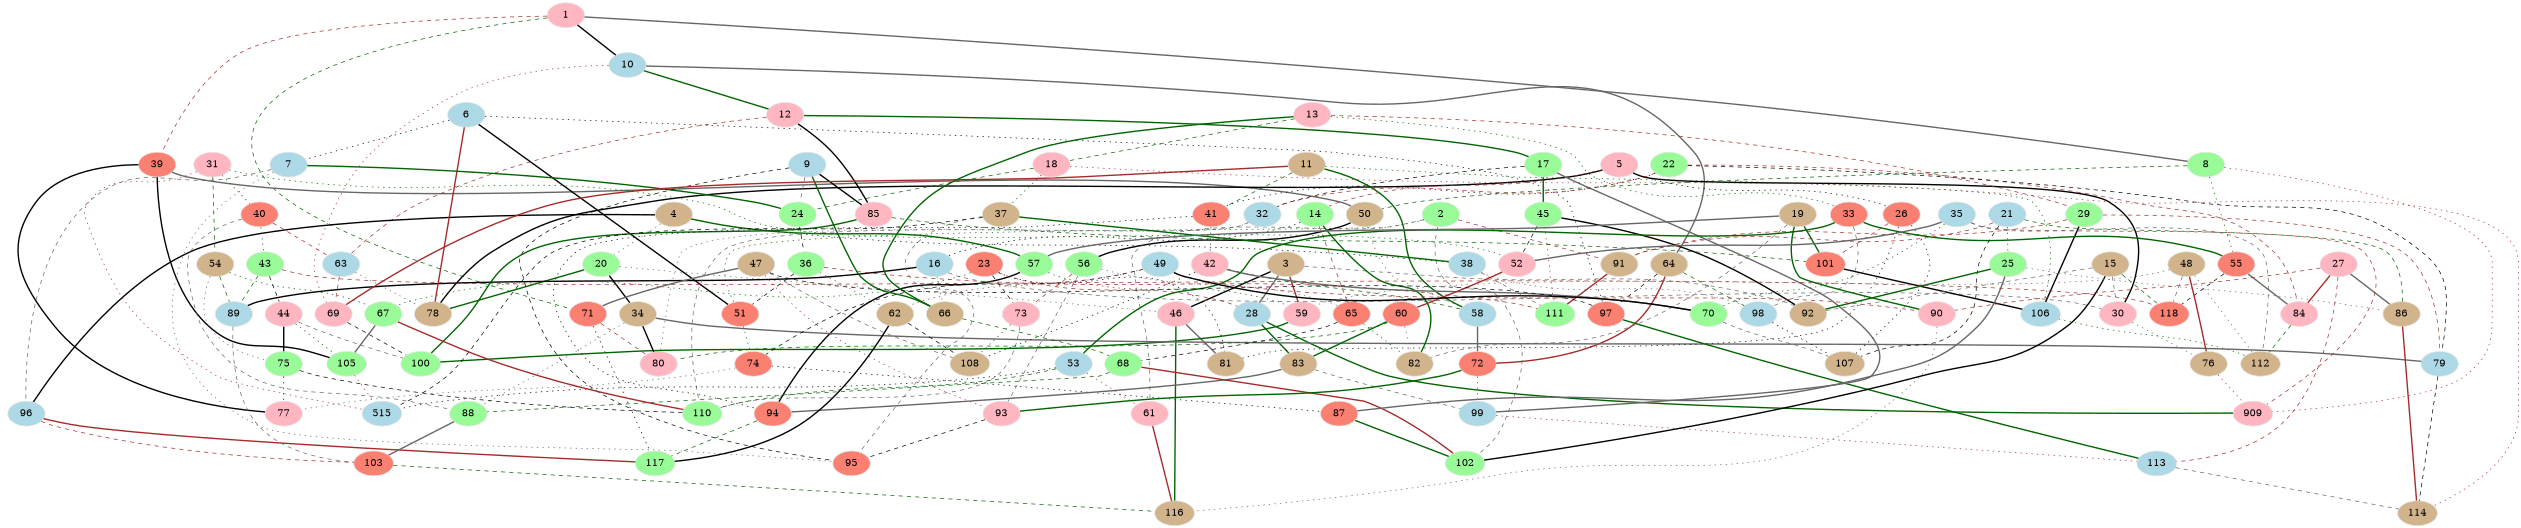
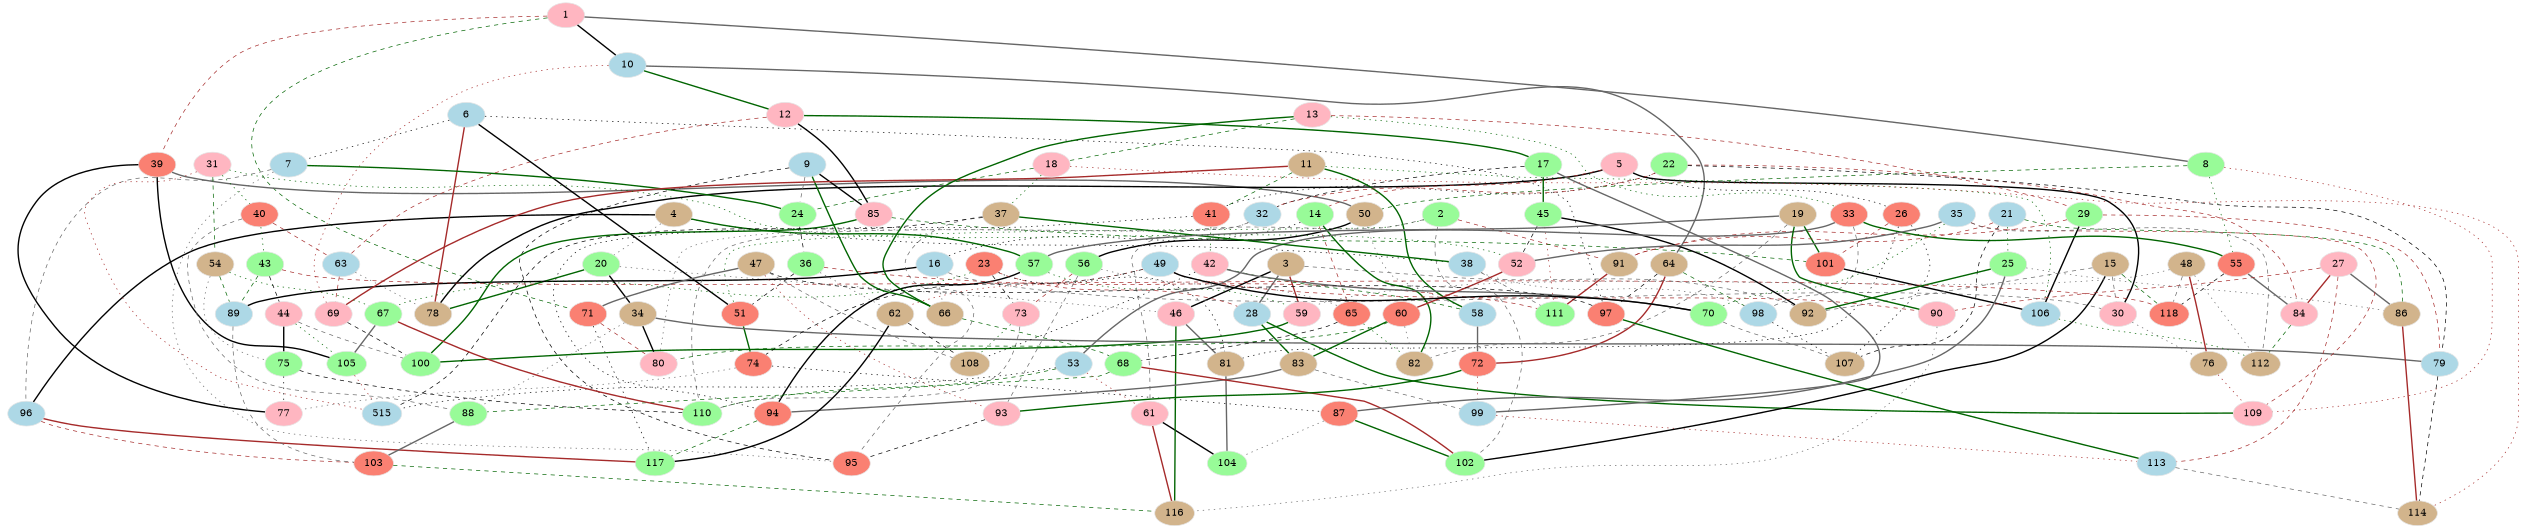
(1561, 233) -> (1561, 233)
(747, 339) -> (747, 339)
(2253, 414) -> (2253, 414)
none -> (1227, 463)
